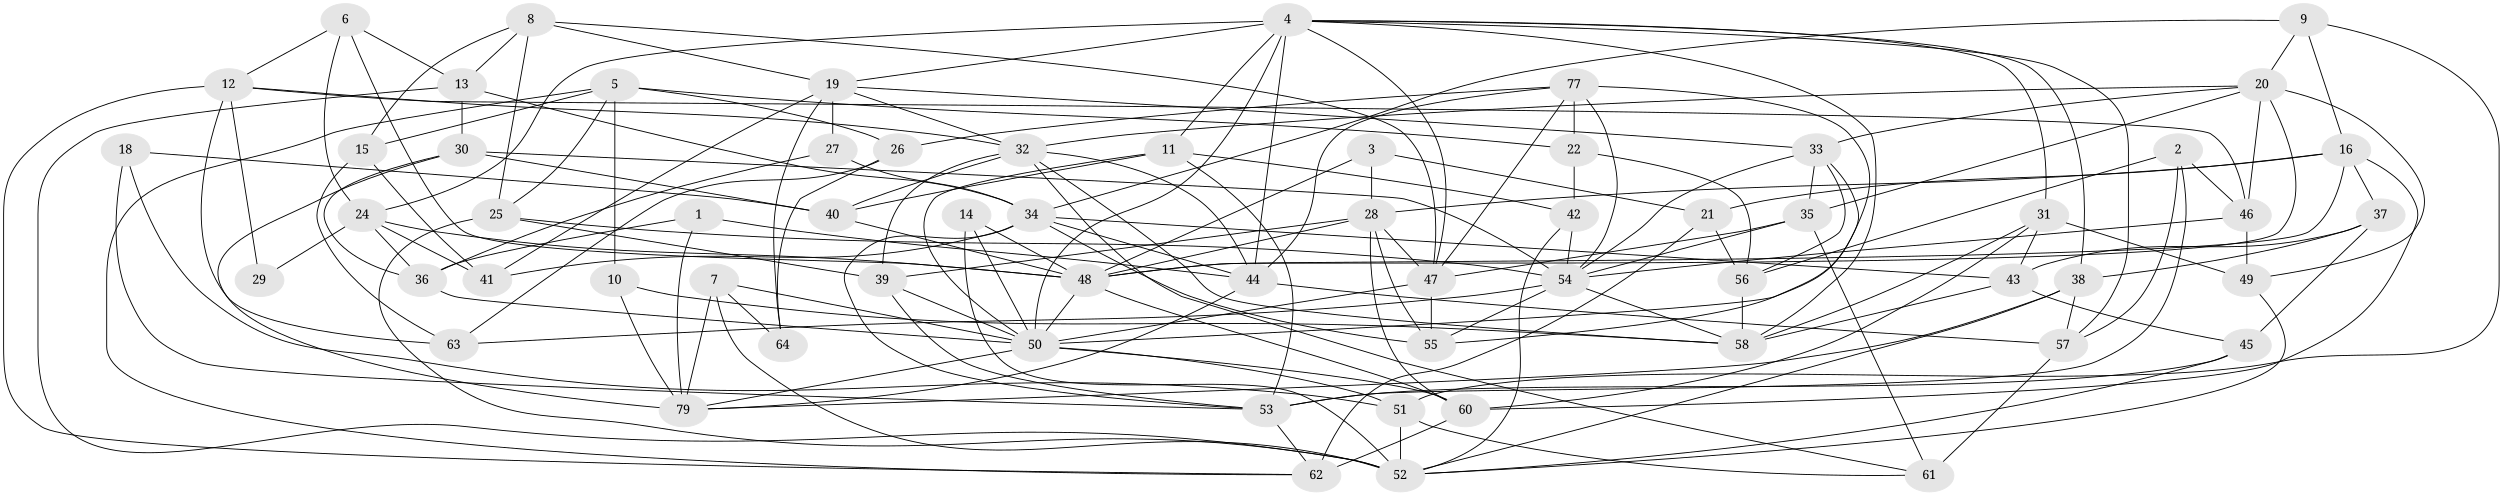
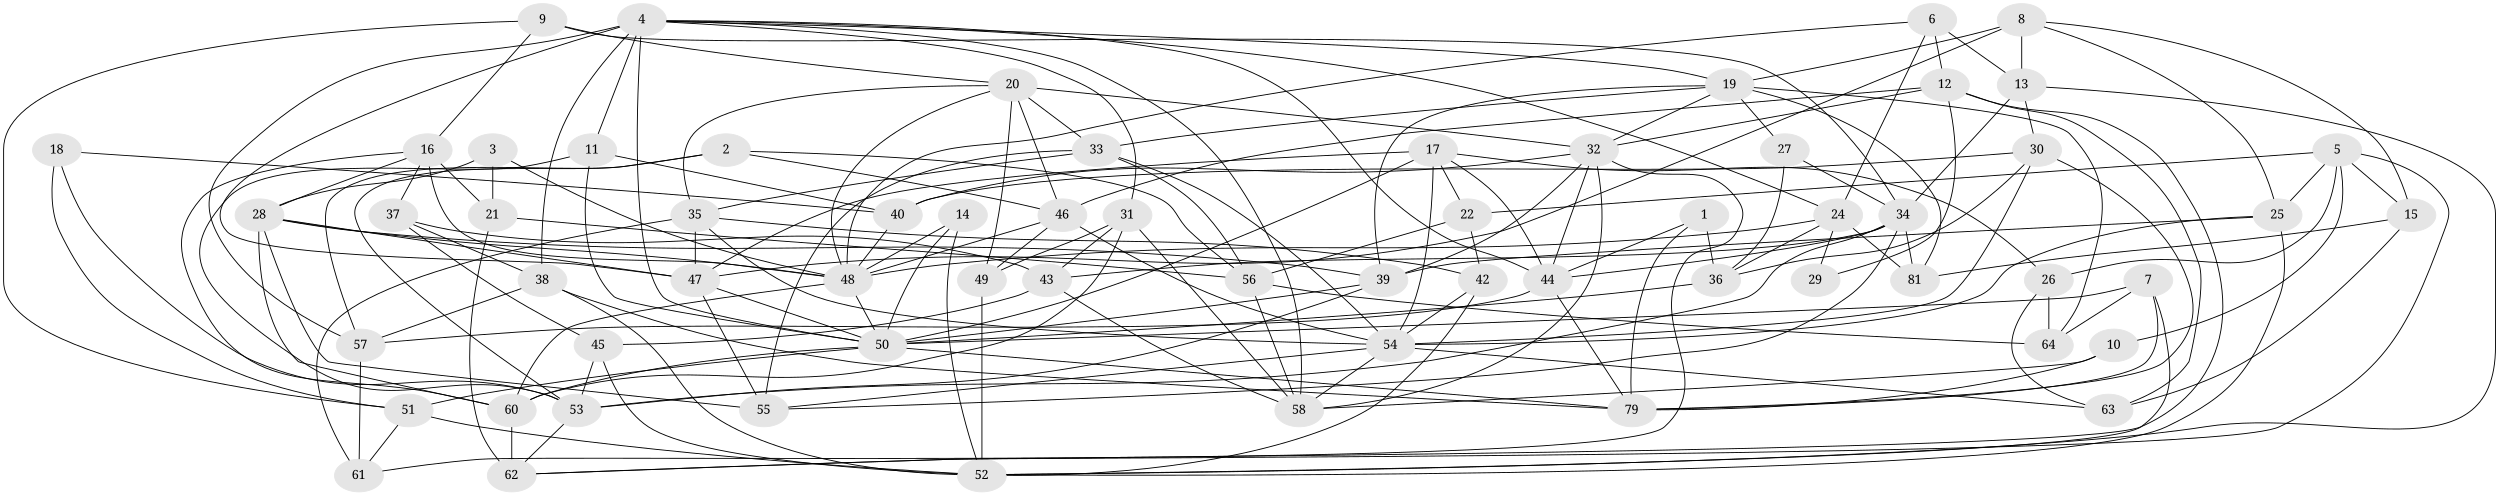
(1574, 85) -> (1433, 150)
none -> (1526, 96)
(1364, 177) -> (1053, 240)
none -> (955, 248)
(487, 280) -> (1915, 280)
none -> (1667, 324)
